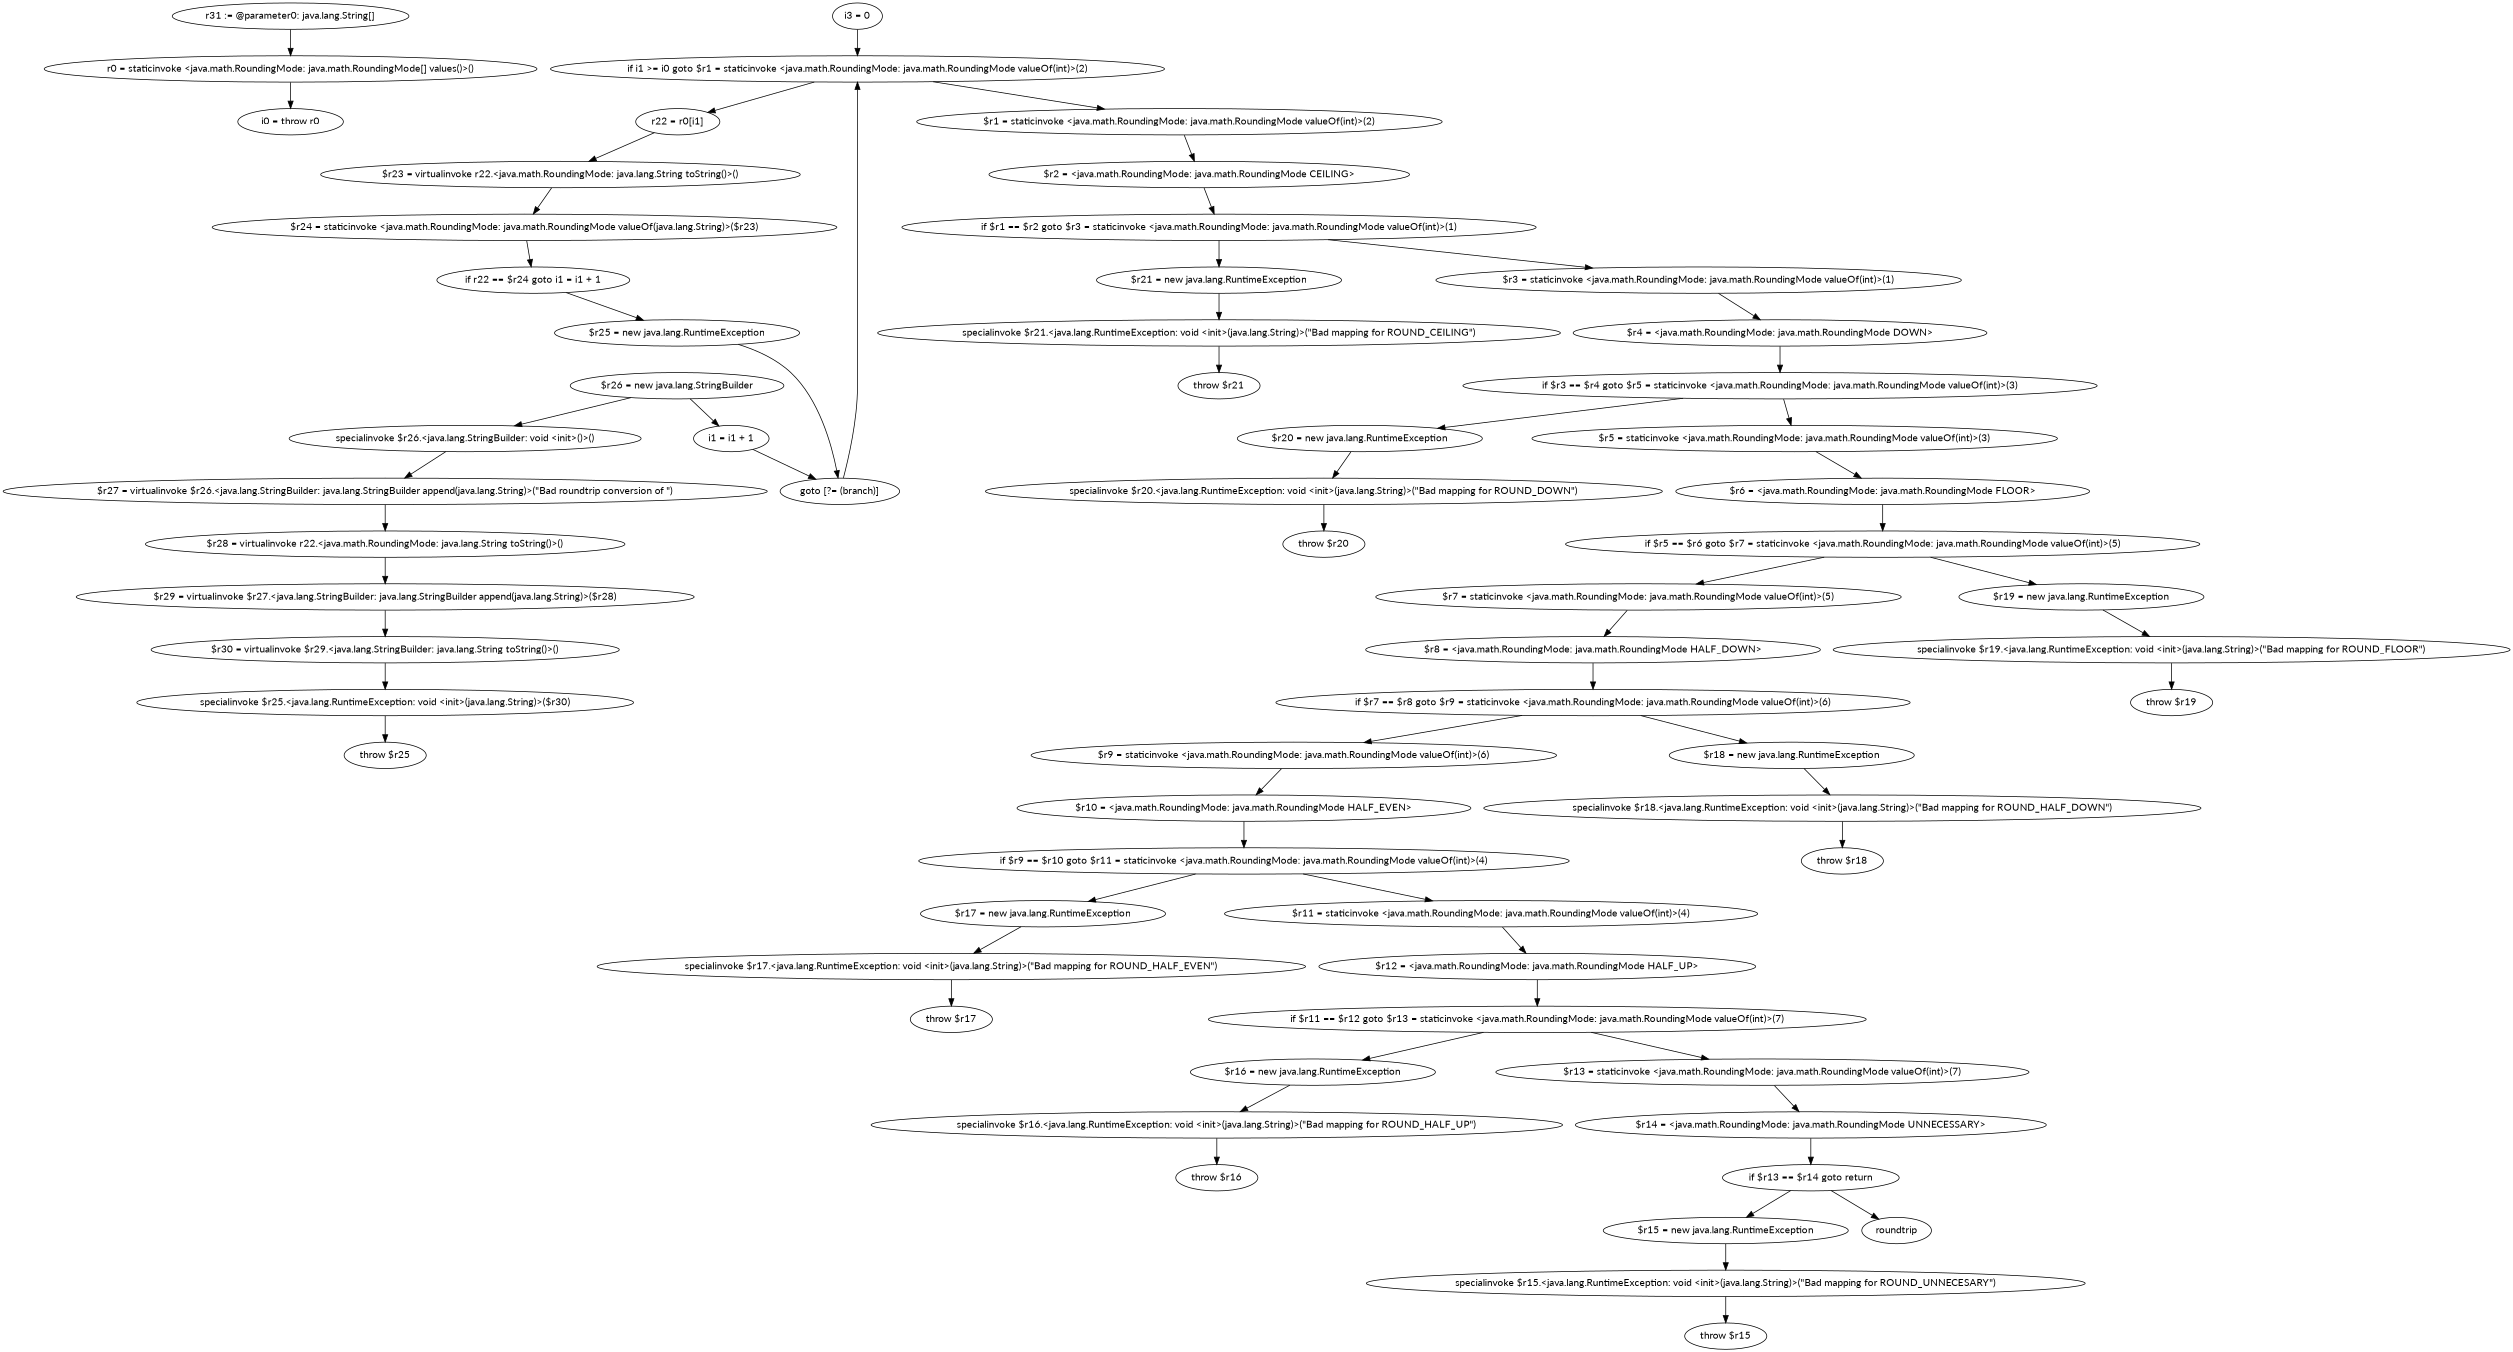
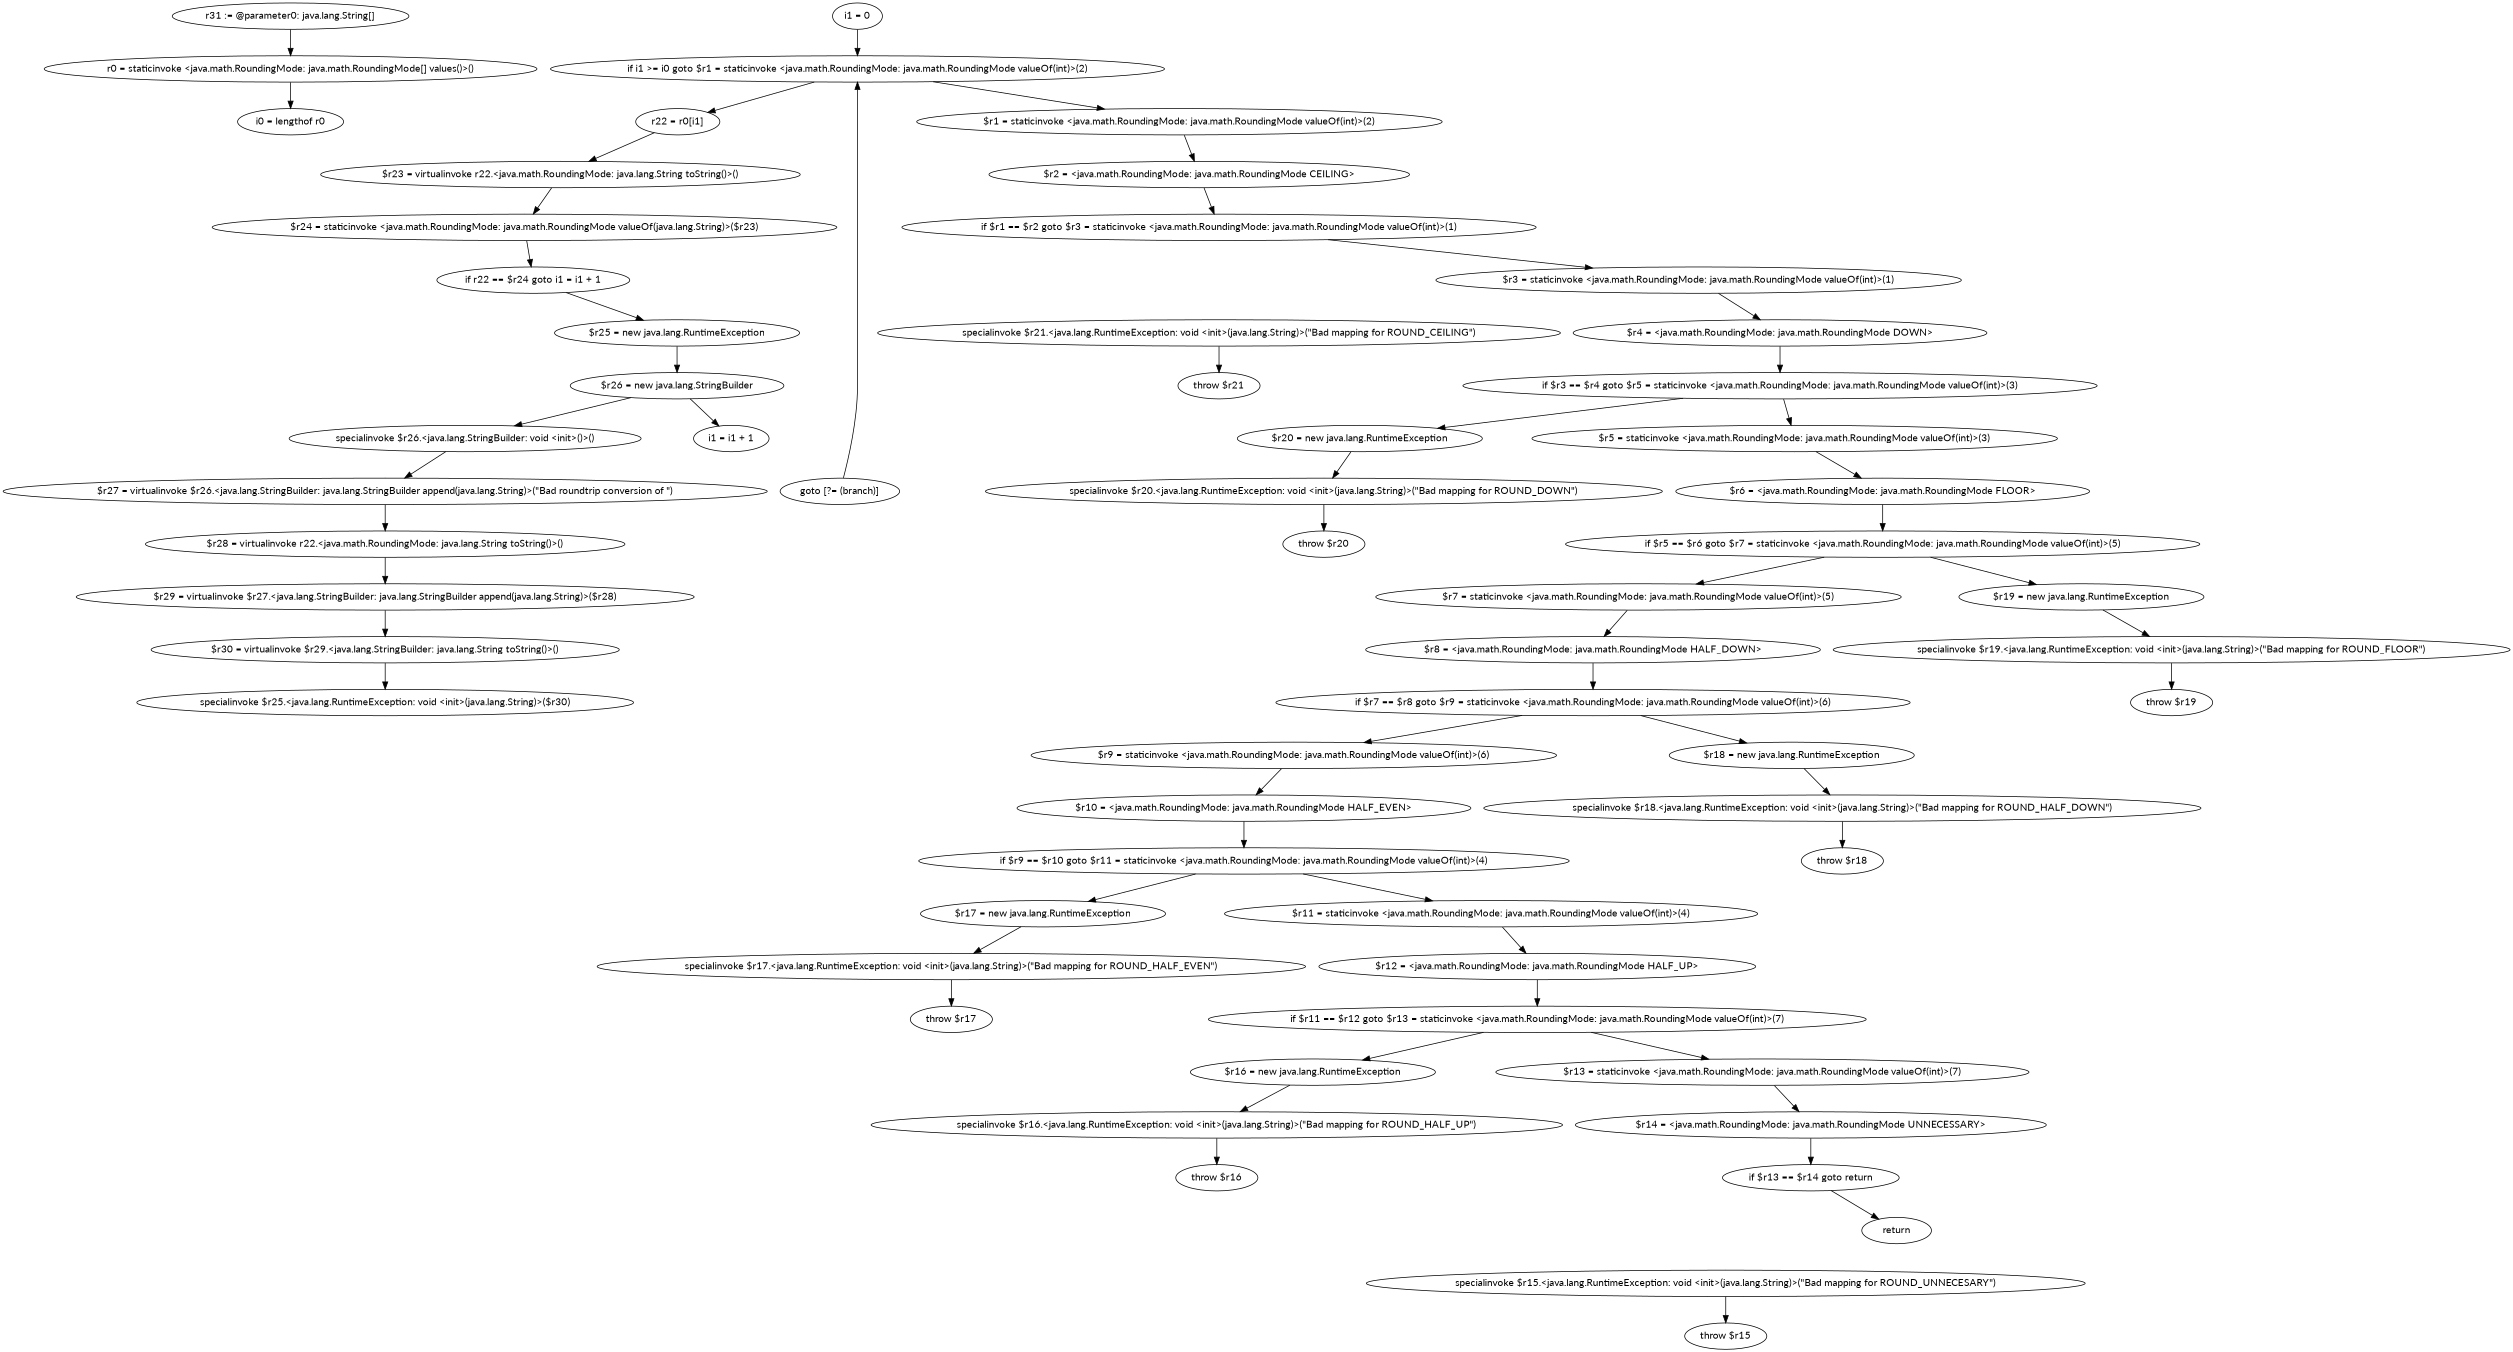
(857, 16) -> (857, 16)
(291, 122) -> (291, 122)
(1219, 280) -> none
(807, 392) -> (677, 356)
(781, 463) -> none
(385, 755) -> none
(1726, 1231) -> none
(1897, 1231) -> (1897, 1231)
